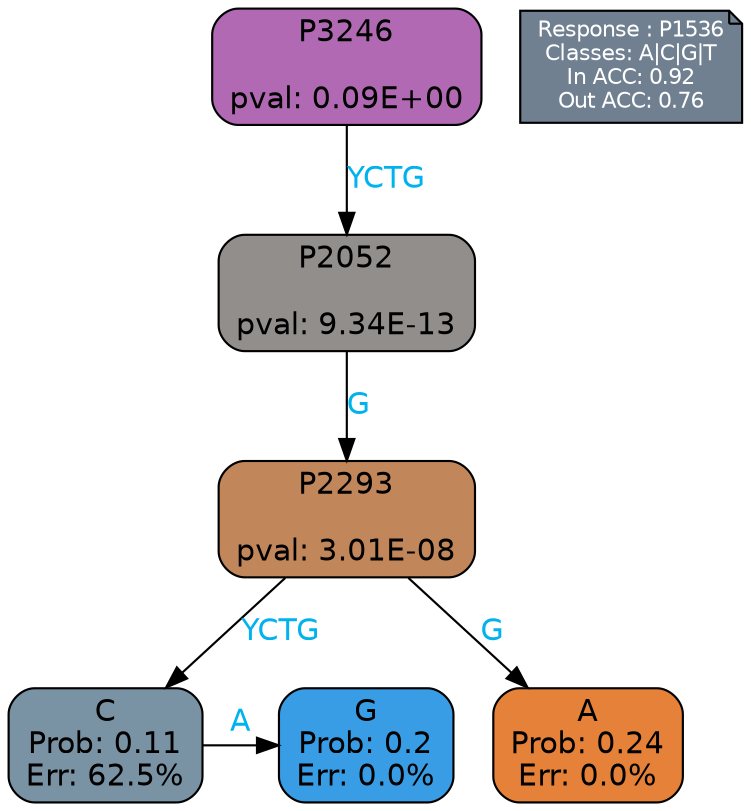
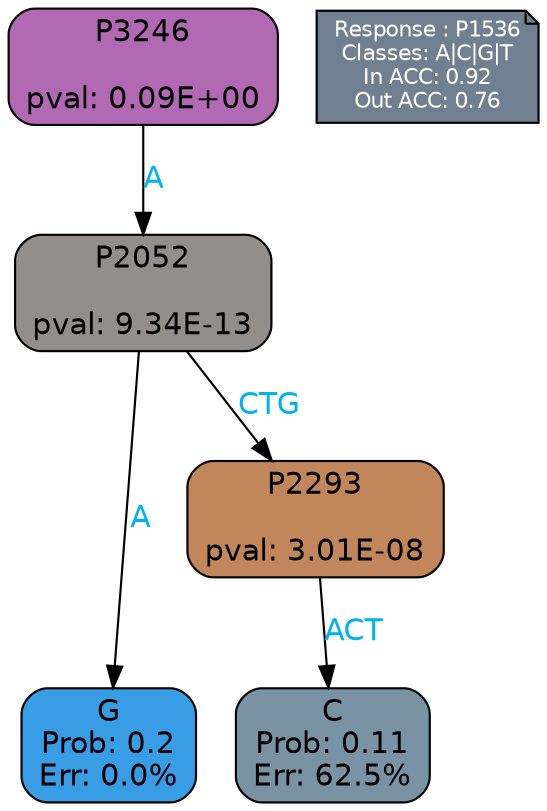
(387, 180) -> (154, 180)
(359, 406) -> (269, 406)
(281, 632) -> (354, 632)
(230, 745) -> (127, 509)
(588, 745) -> none
